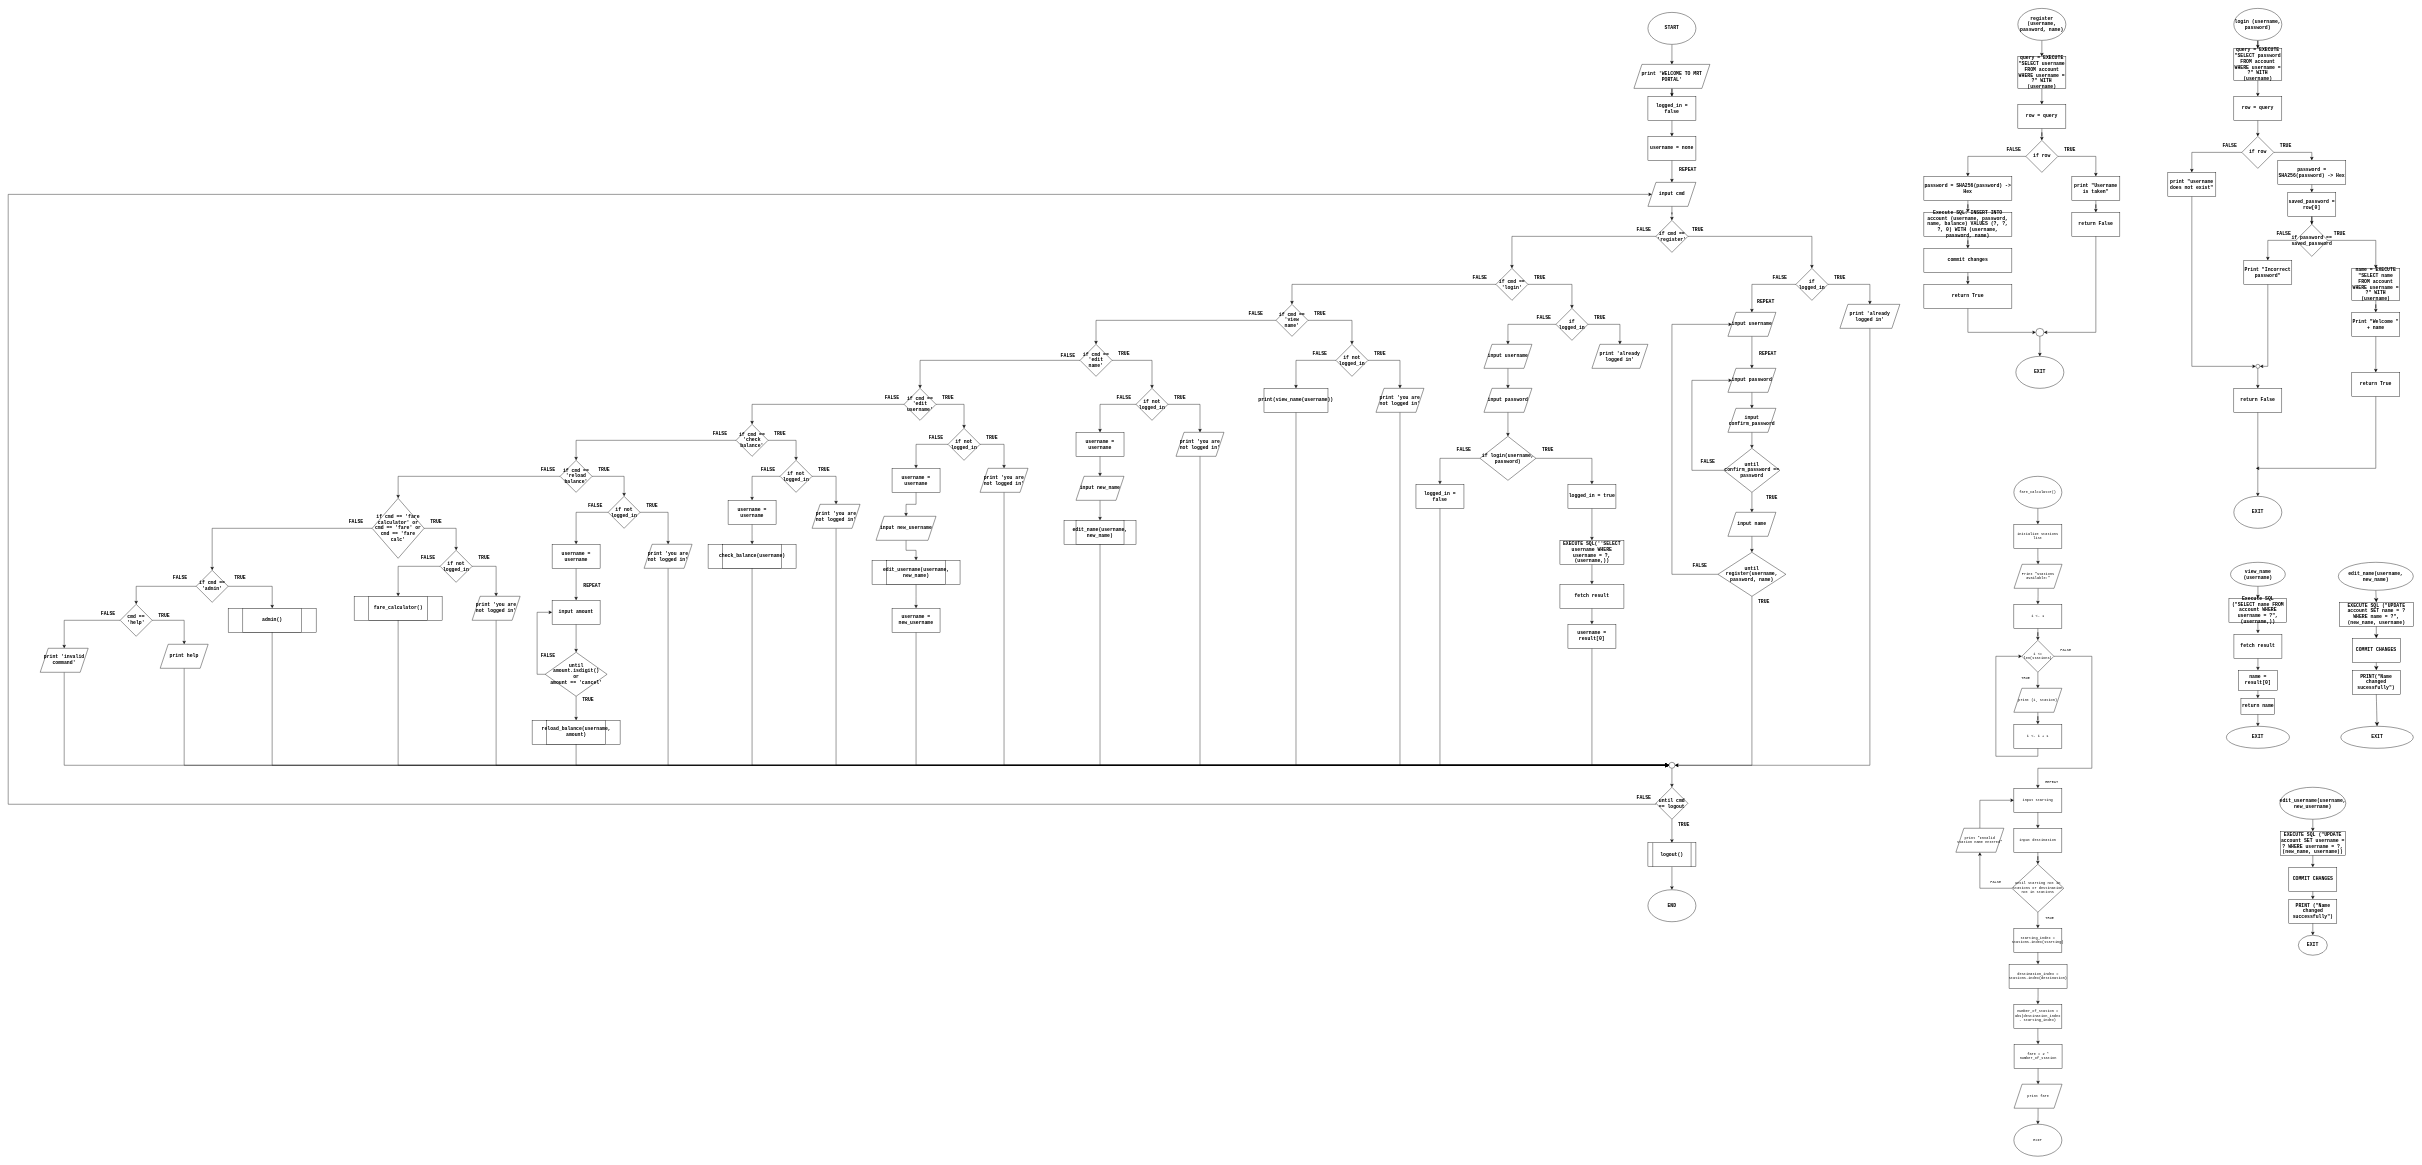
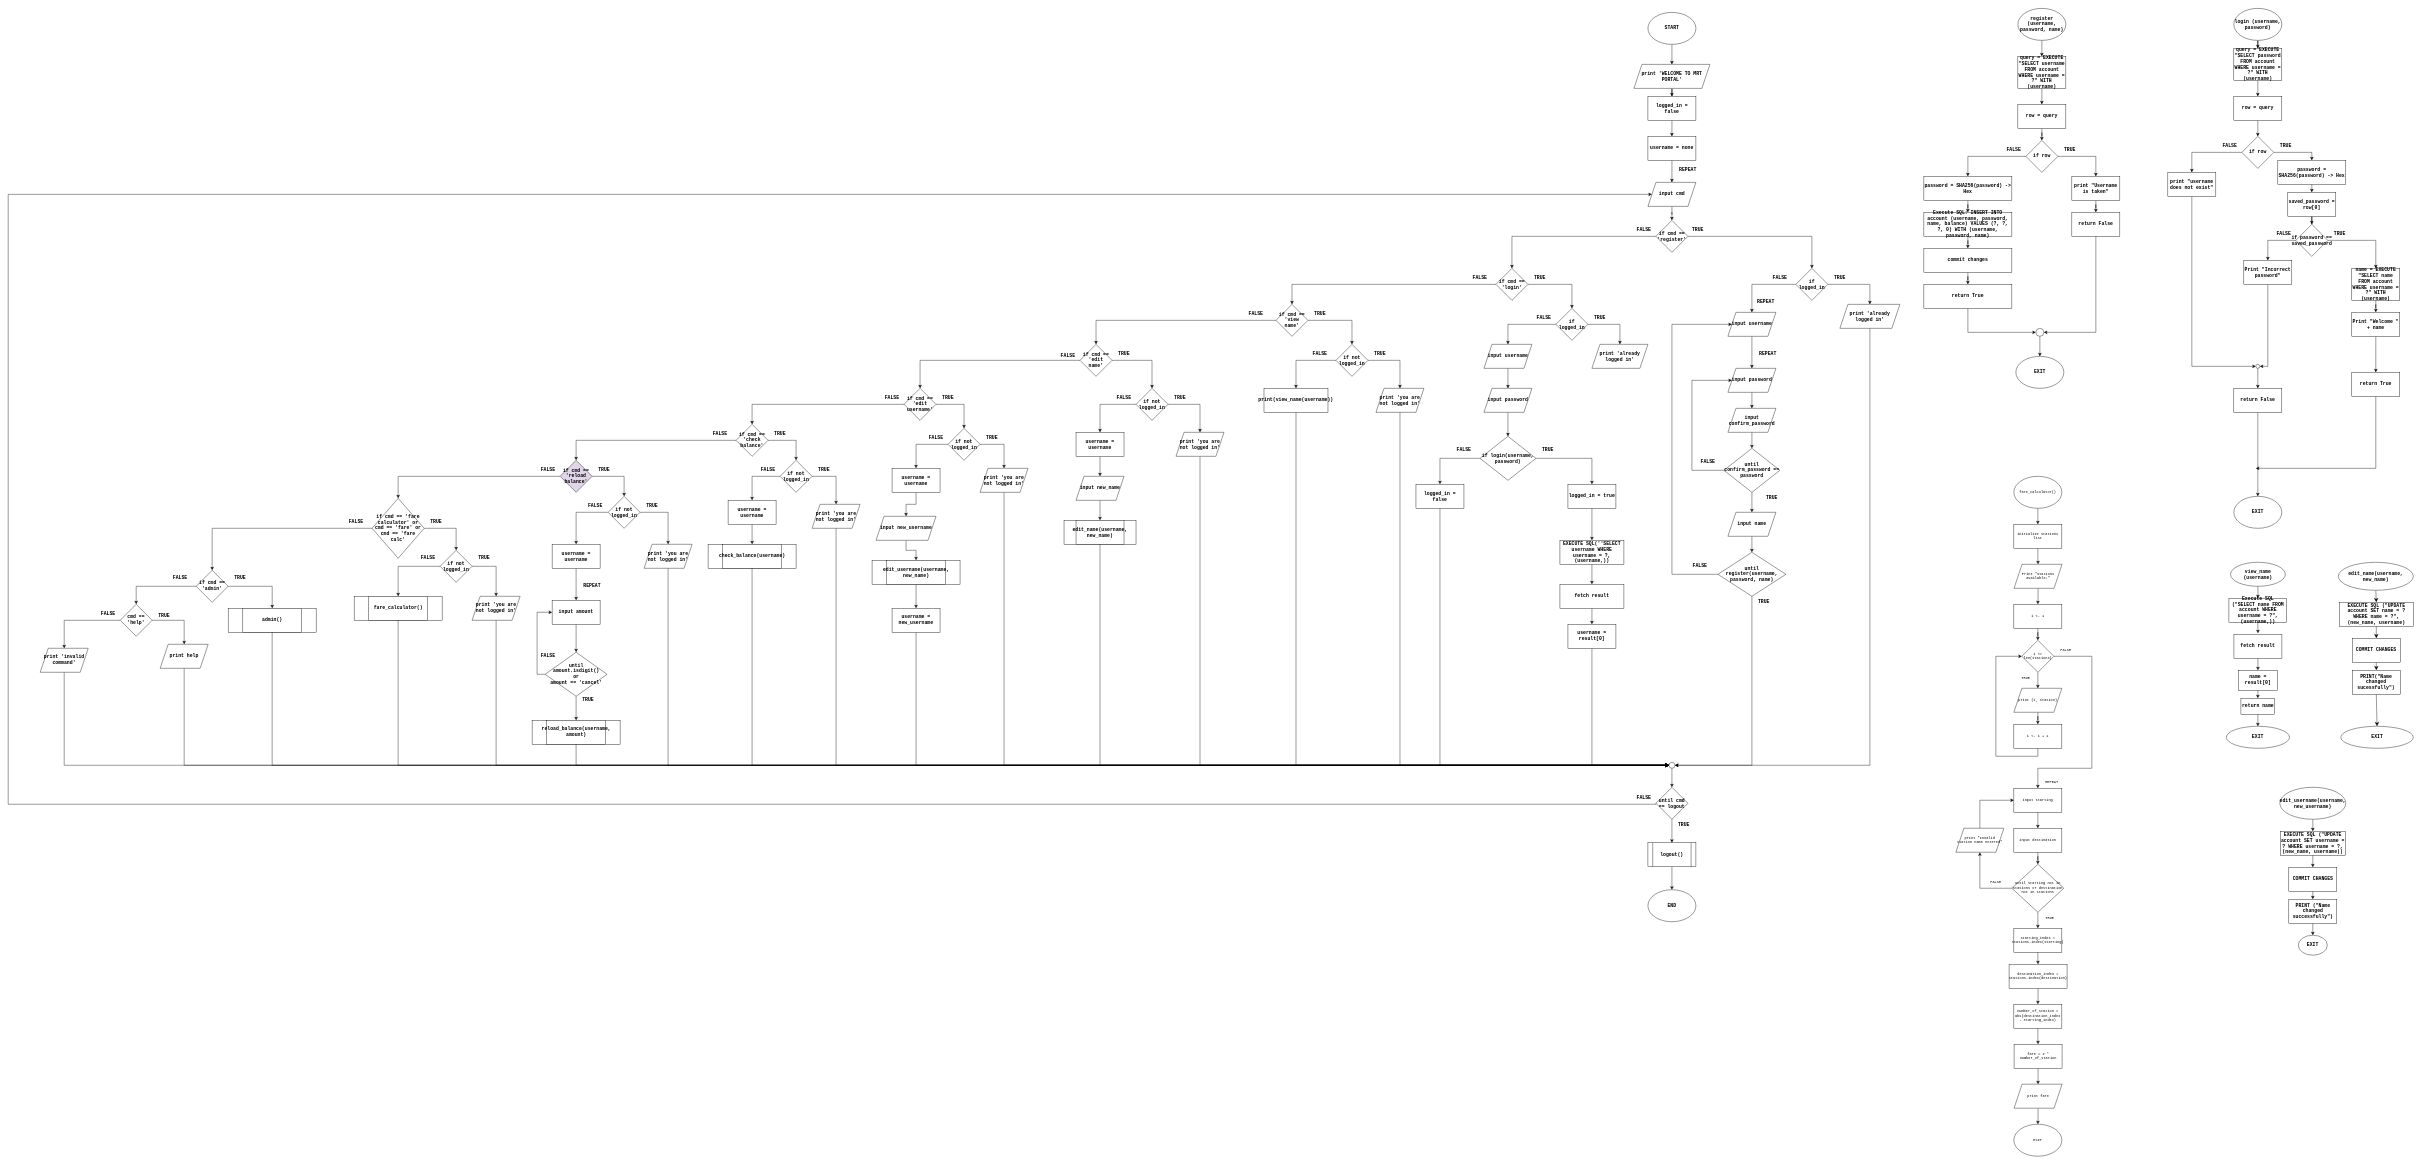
(576, 476) -> (576, 476)
